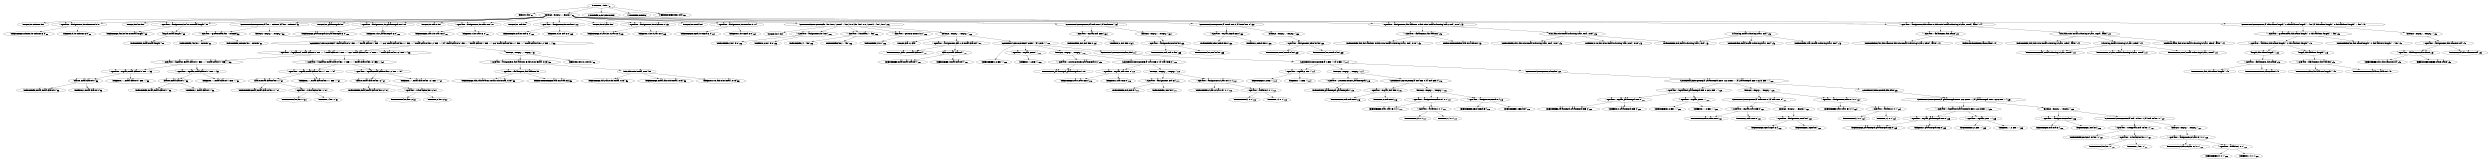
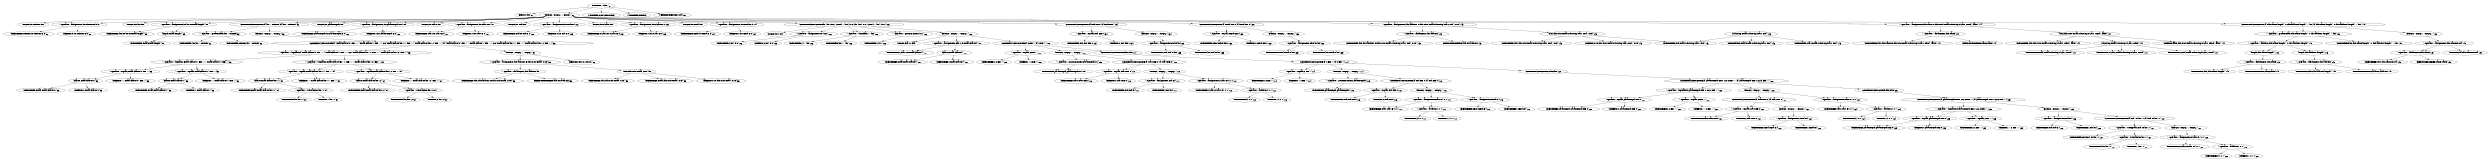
(1004, 50) -> (1010, 57)
